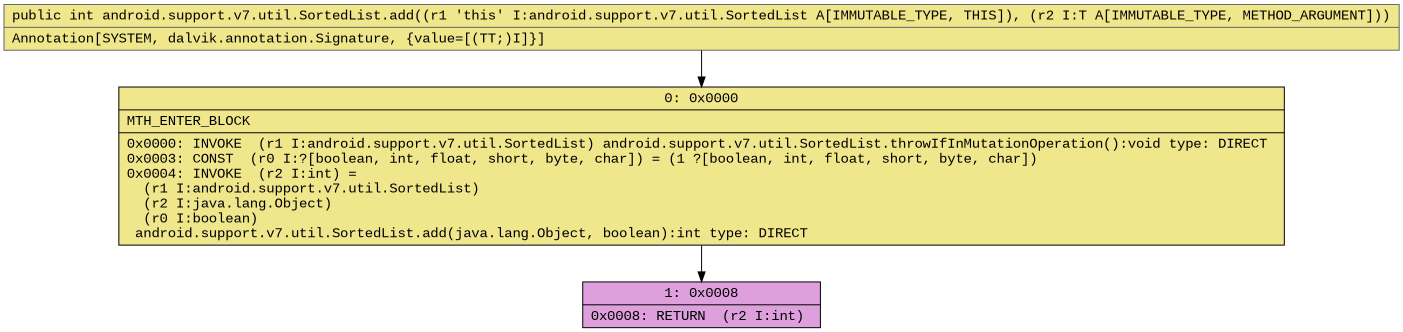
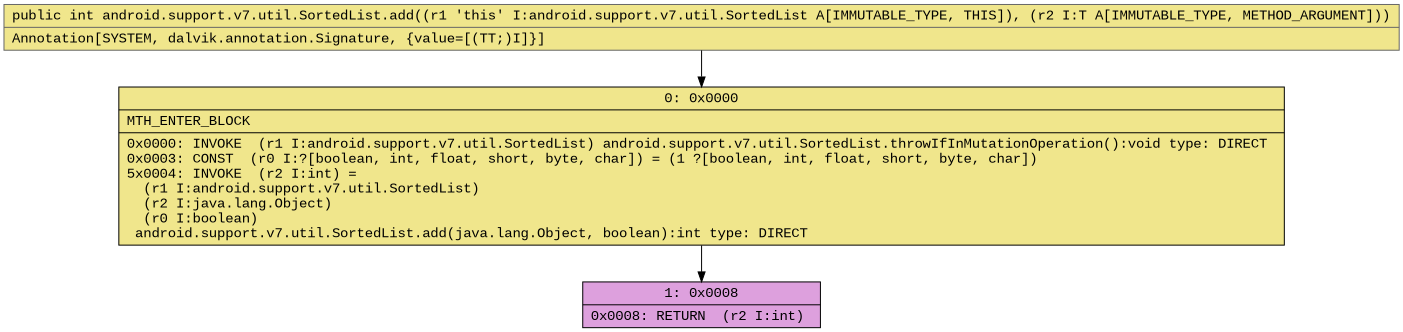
(246, 174) -> (246, 174)
